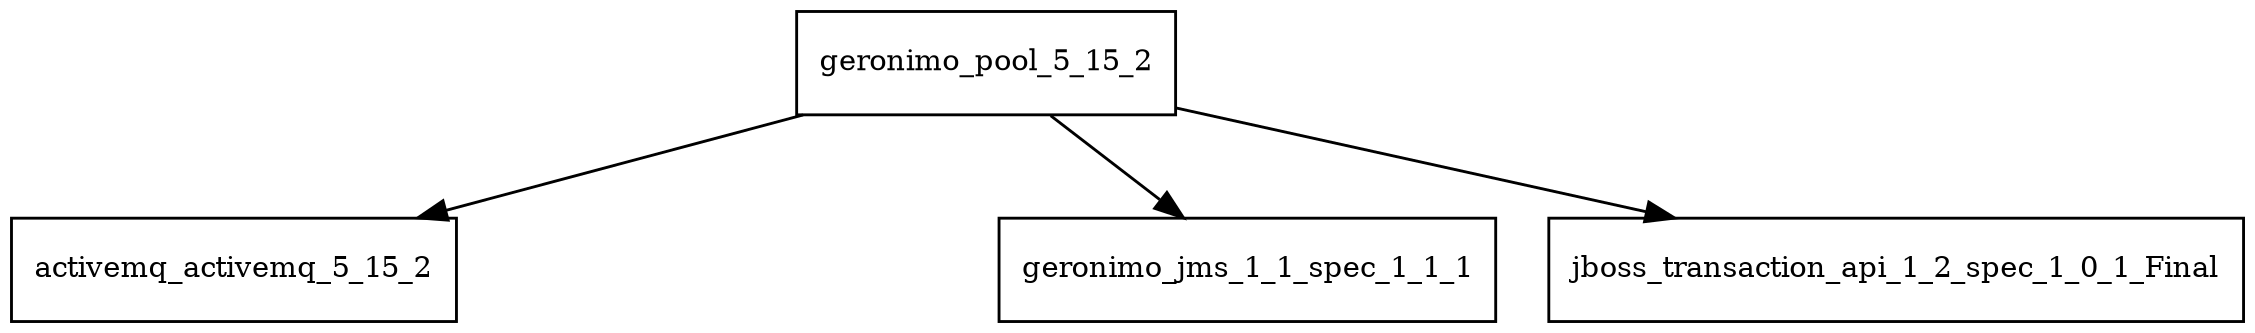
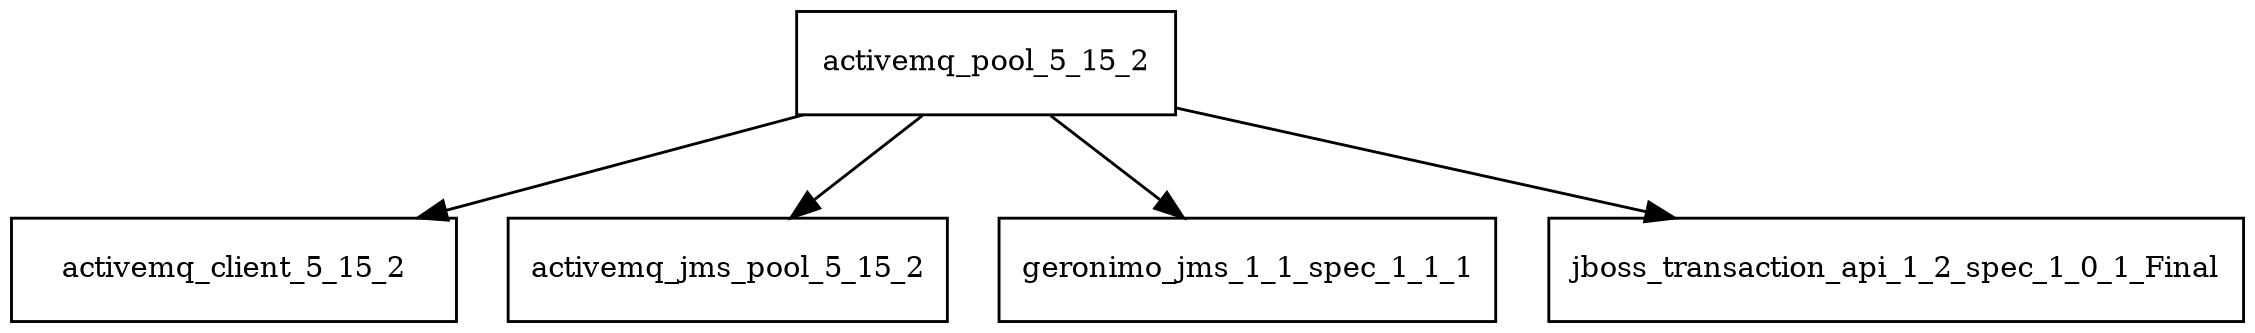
(986, 63) -> (986, 63)
(234, 270) -> (234, 270)
none -> (728, 270)
